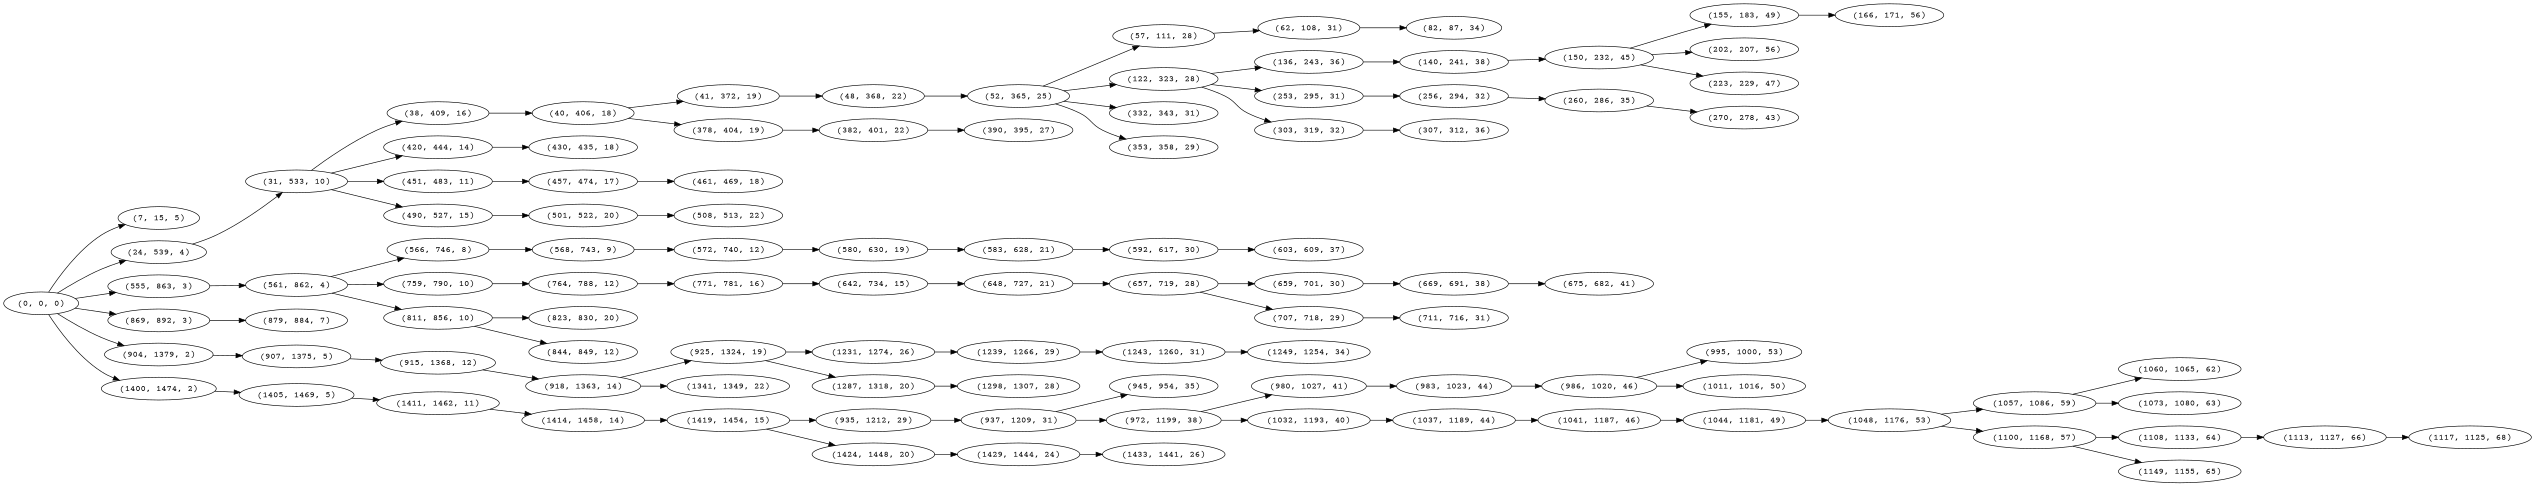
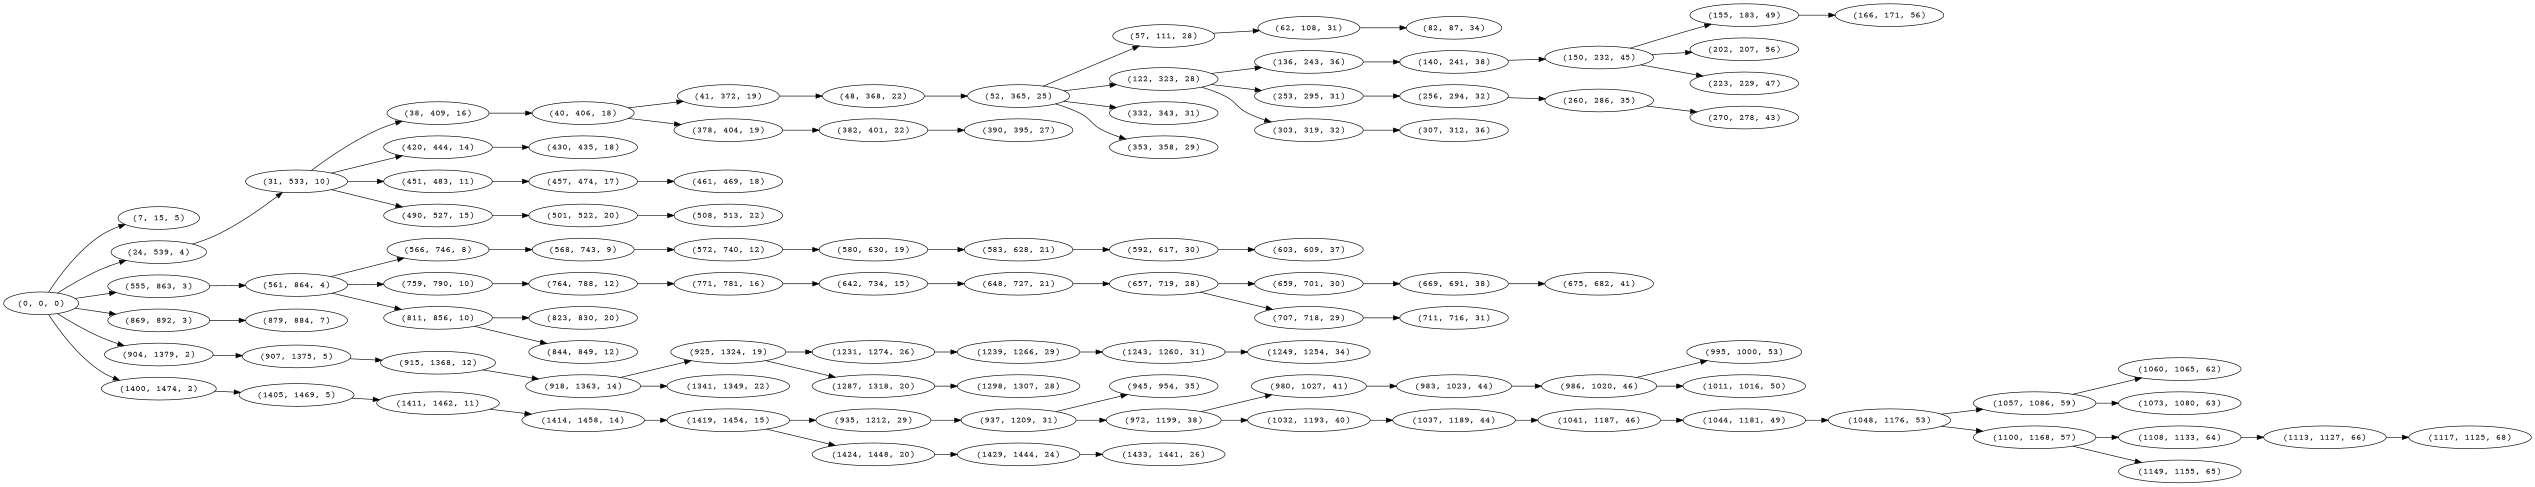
(297, 285) -> (297, 285)
